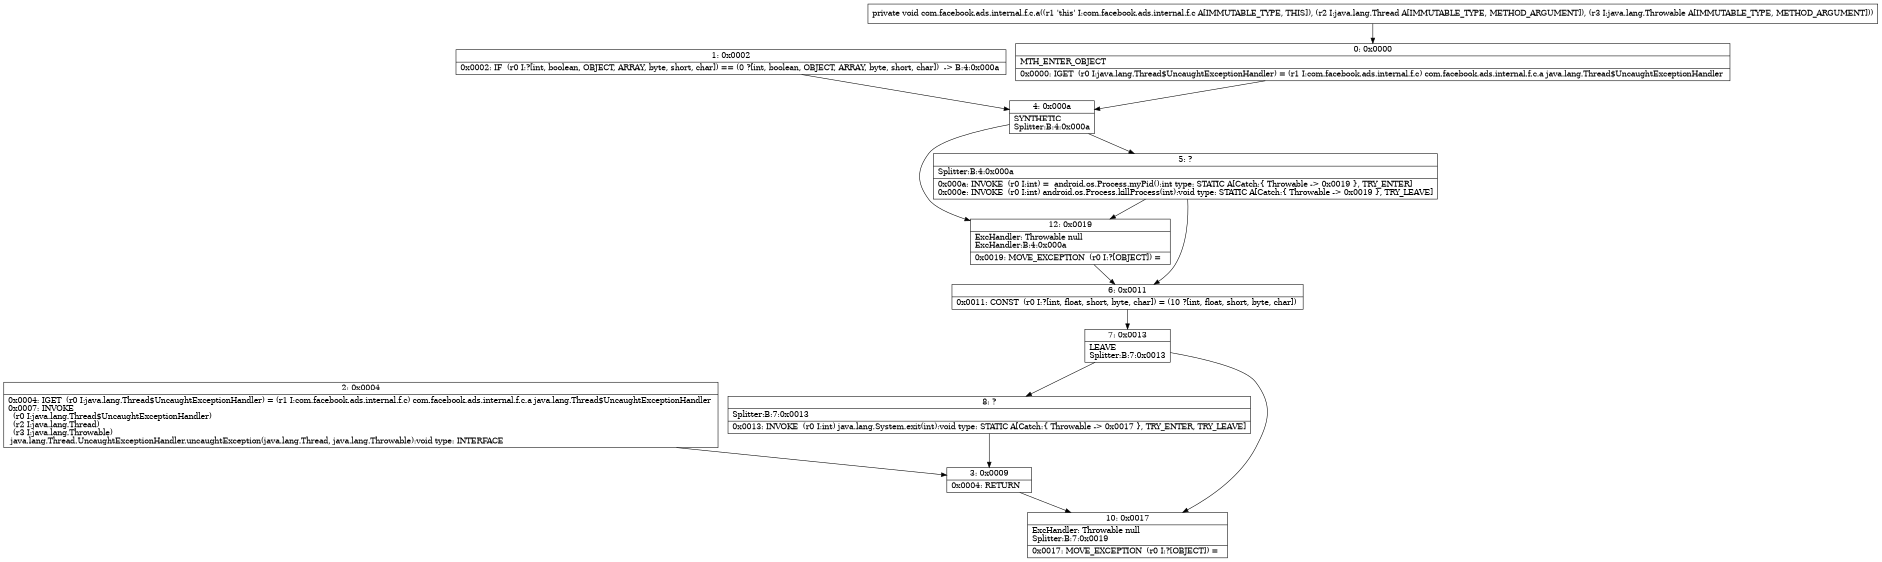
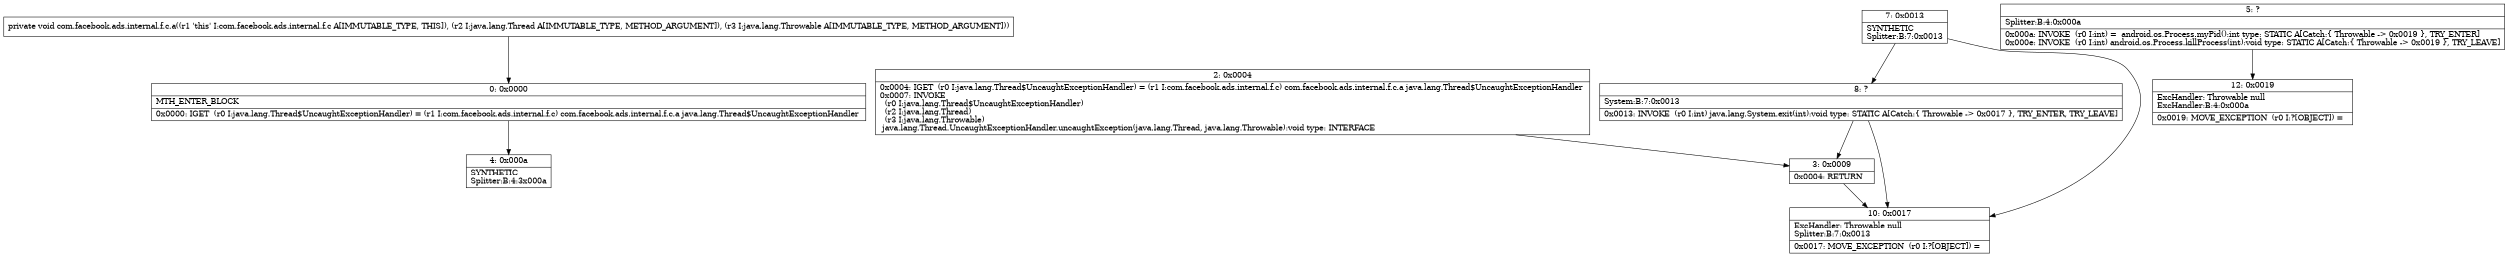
(731, 62) -> none
(1063, 62) -> (197, 102)
(1052, 127) -> (509, 181)
(1109, 143) -> none
(927, 156) -> none
none -> (1881, 161)
(1128, 297) -> none
(1103, 348) -> (1890, 29)
(771, 415) -> (1642, 102)
(1070, 539) -> (1832, 234)
